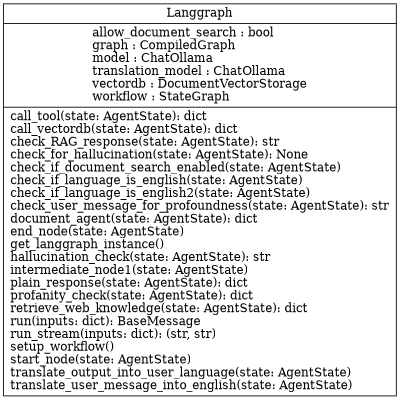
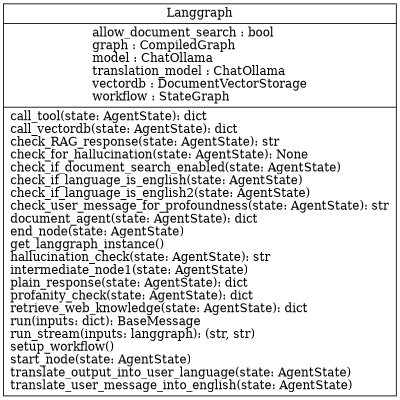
(113, 334) -> (133, 334)
